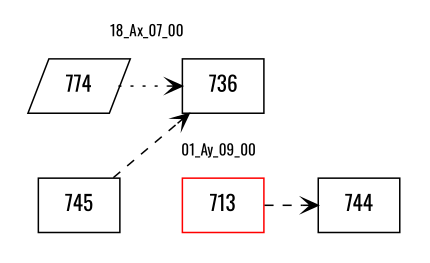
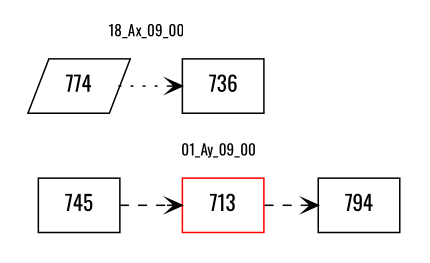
(147, 32) -> (147, 32)
(145, 151) -> (143, 205)
(359, 205) -> (359, 205)
